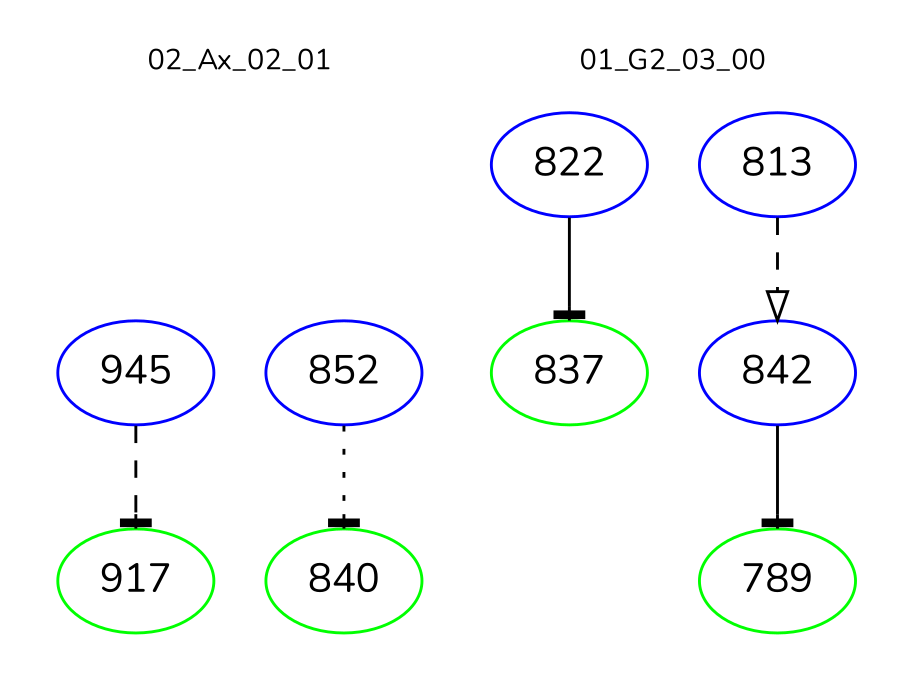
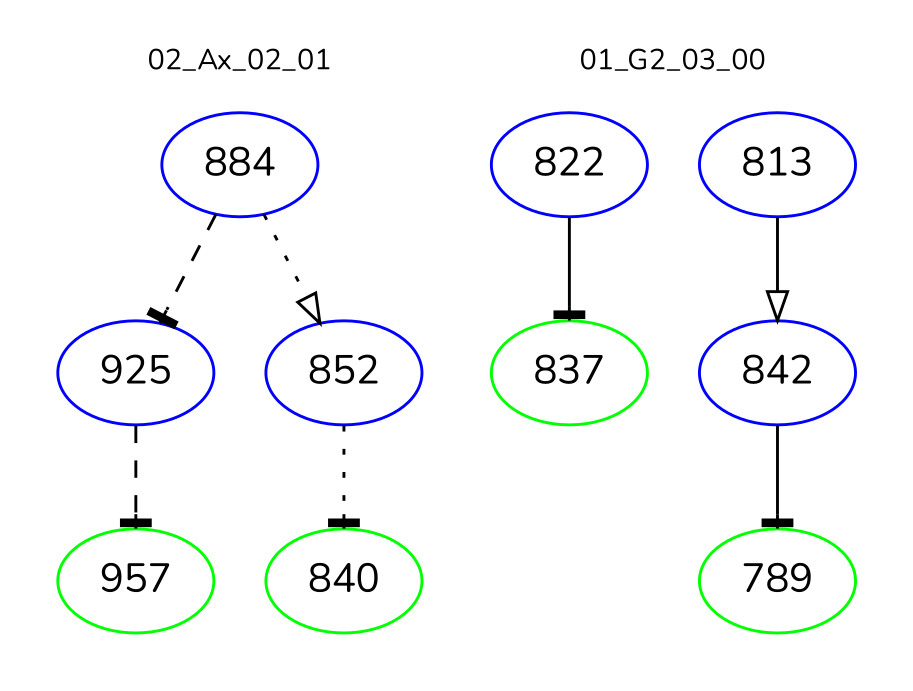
none -> (240, 165)
(777, 255) -> (777, 255)
(136, 373) -> (136, 373)
(136, 581) -> (136, 581)
